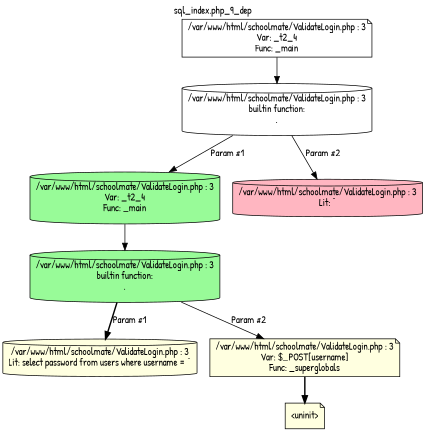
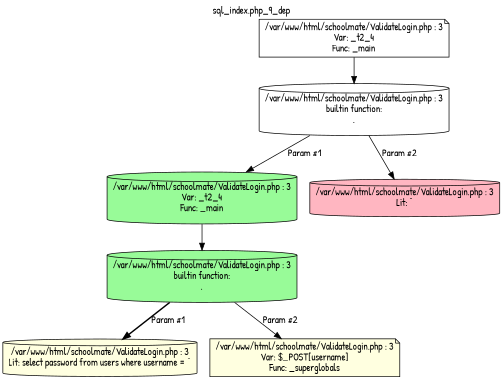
(305, 416) -> none
